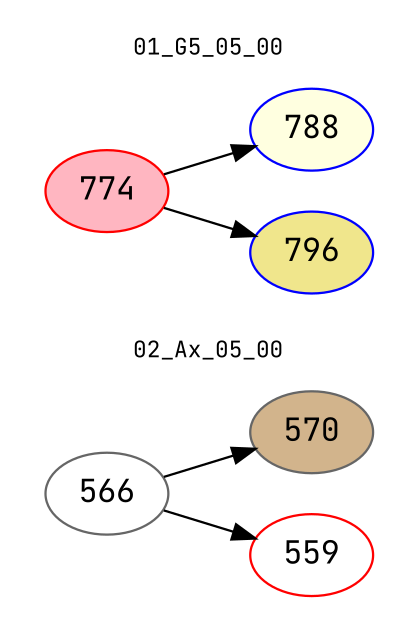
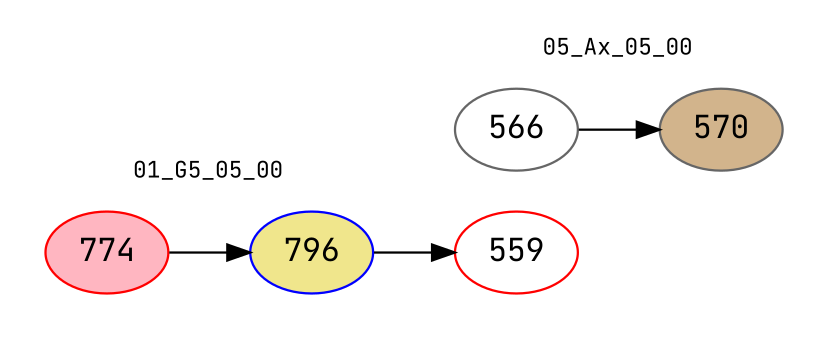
(312, 130) -> none
(209, 351) -> (619, 49)
(199, 521) -> (406, 253)
